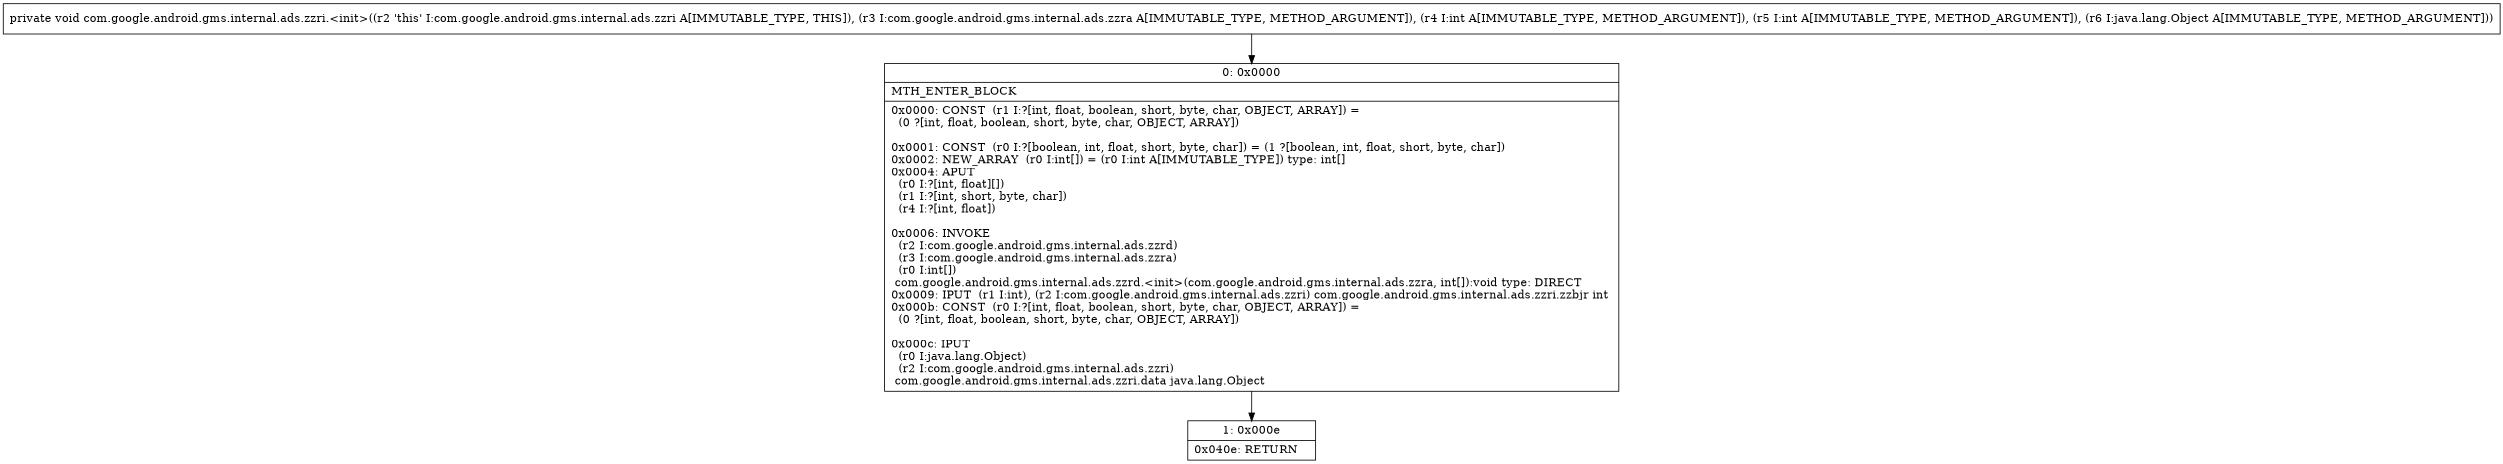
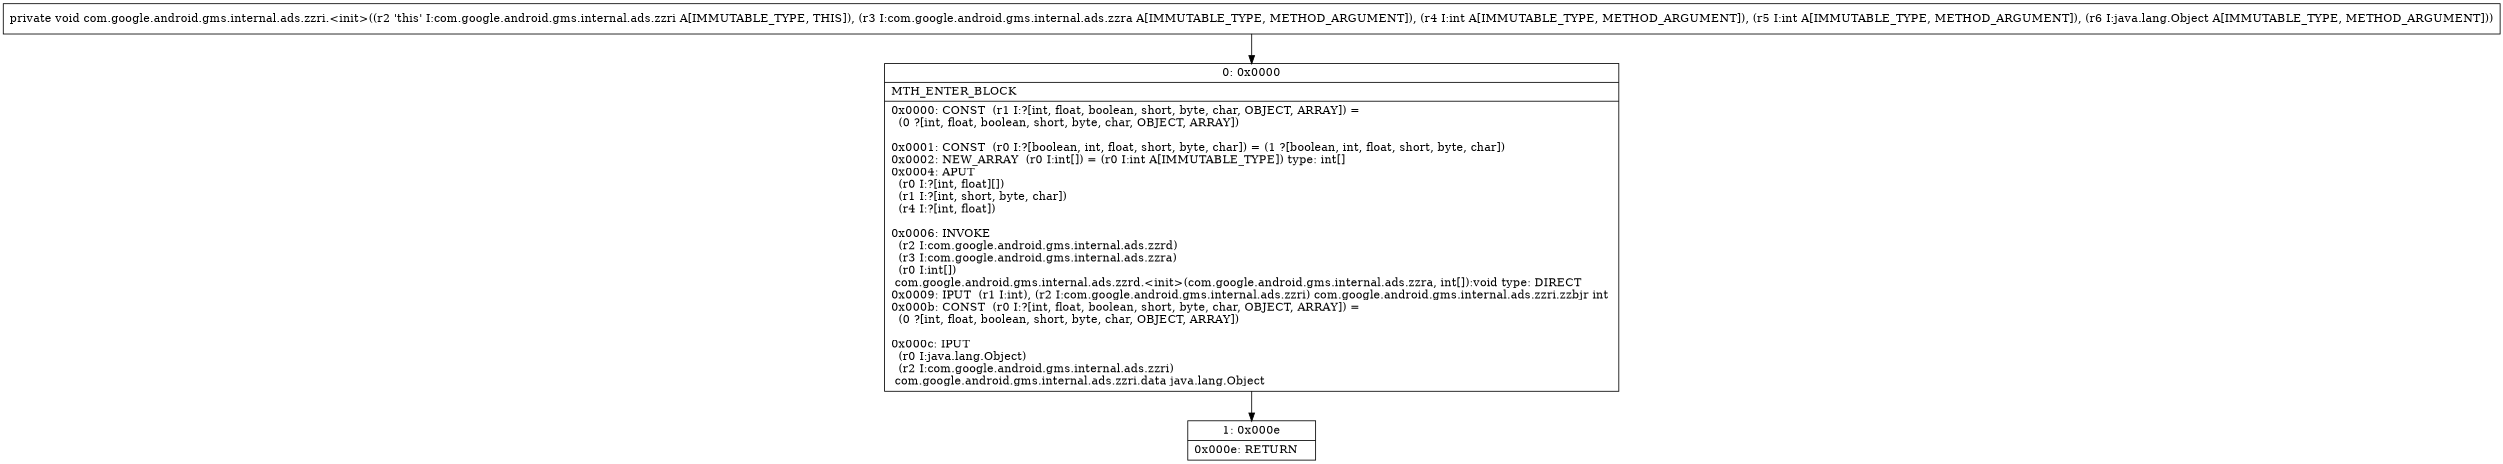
(1252, 450) -> (1252, 450)
